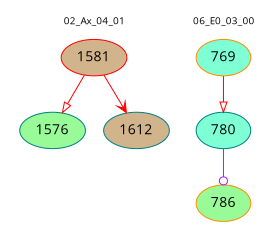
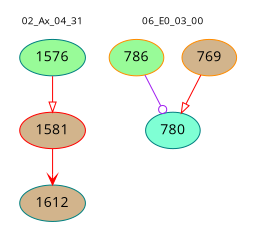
(95, 22) -> (53, 22)
(223, 58) -> (209, 58)
(76, 89) -> (53, 89)
(223, 163) -> (153, 90)
